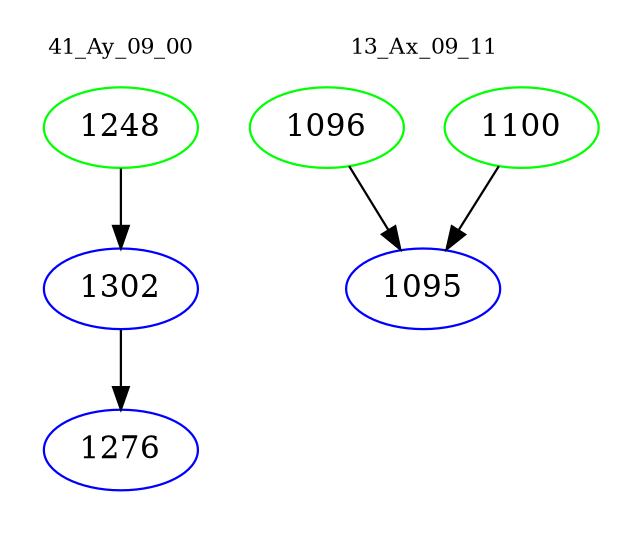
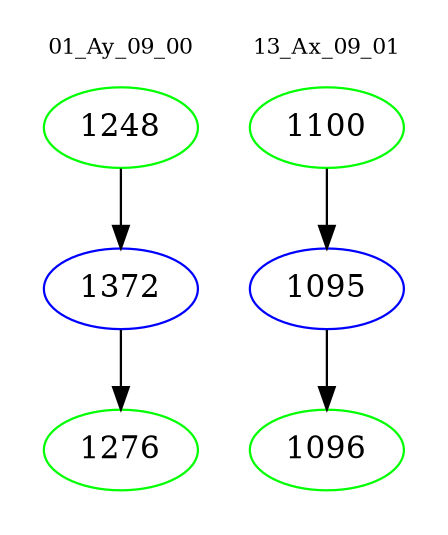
(121, 48) -> (121, 48)
(424, 48) -> (327, 48)
(369, 198) -> (327, 358)
(121, 289) -> (121, 289)
(121, 450) -> (121, 450)
